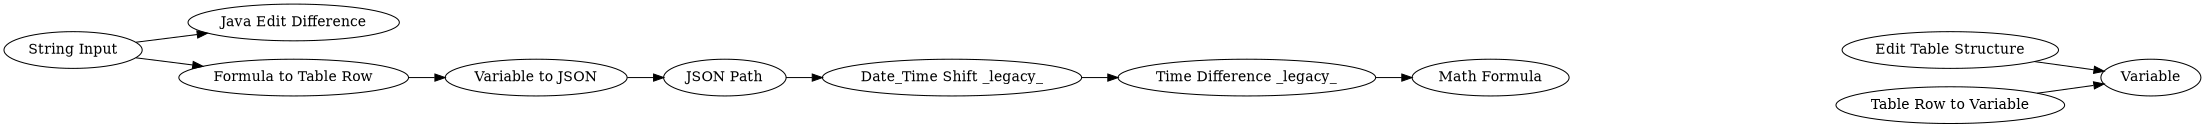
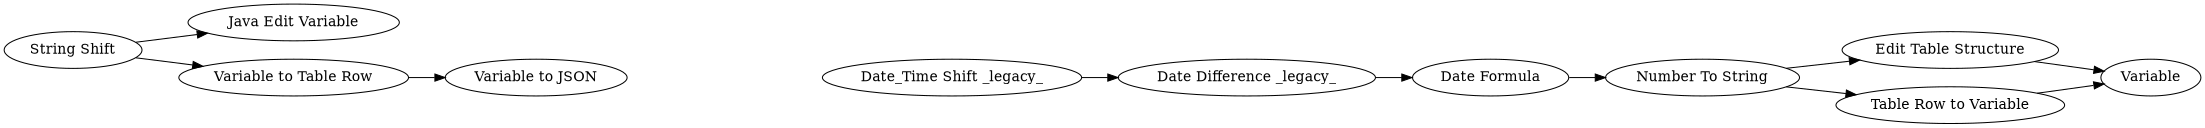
(294, 22) -> (294, 22)
(73, 50) -> (73, 50)
(294, 78) -> (294, 78)
(725, 78) -> none
(1247, 78) -> (1247, 78)
(1491, 78) -> (1491, 78)
none -> (1703, 78)
